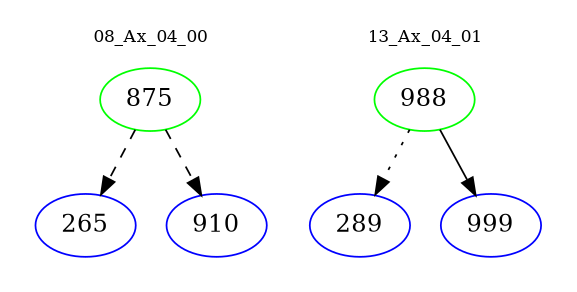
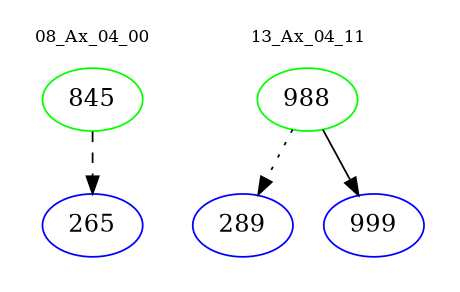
(425, 38) -> (308, 38)
(150, 100) -> (93, 100)
(217, 225) -> none
